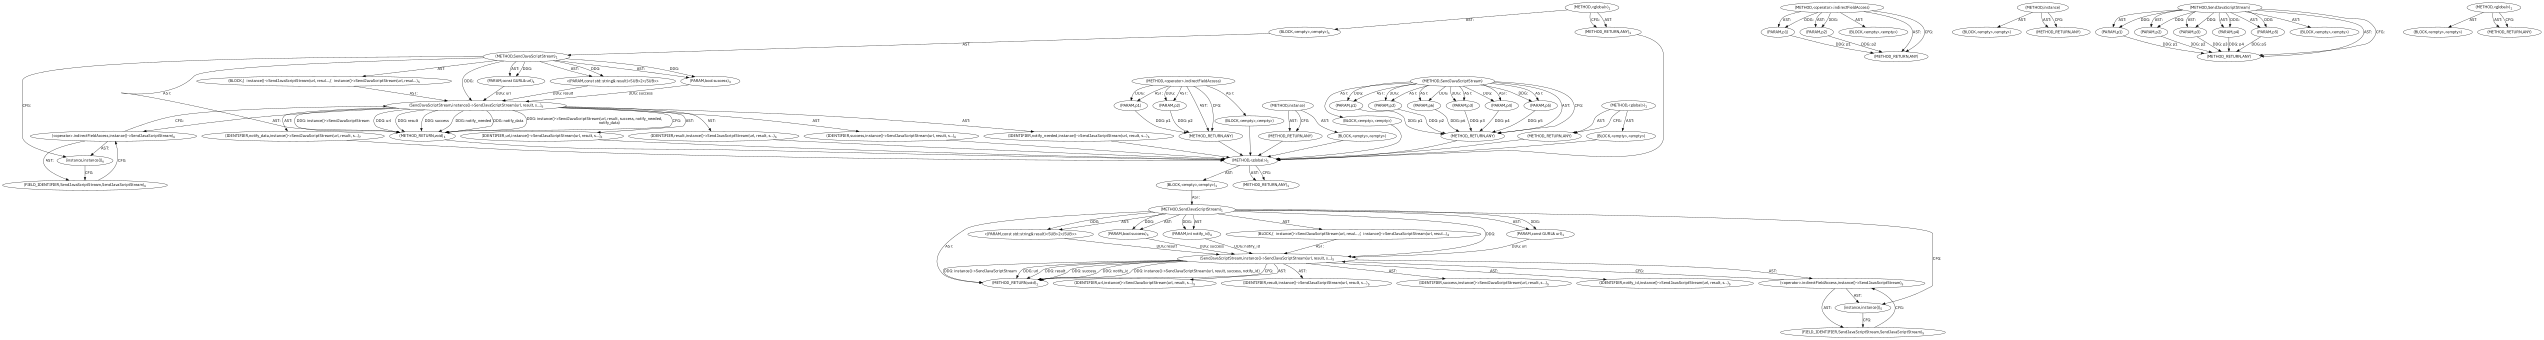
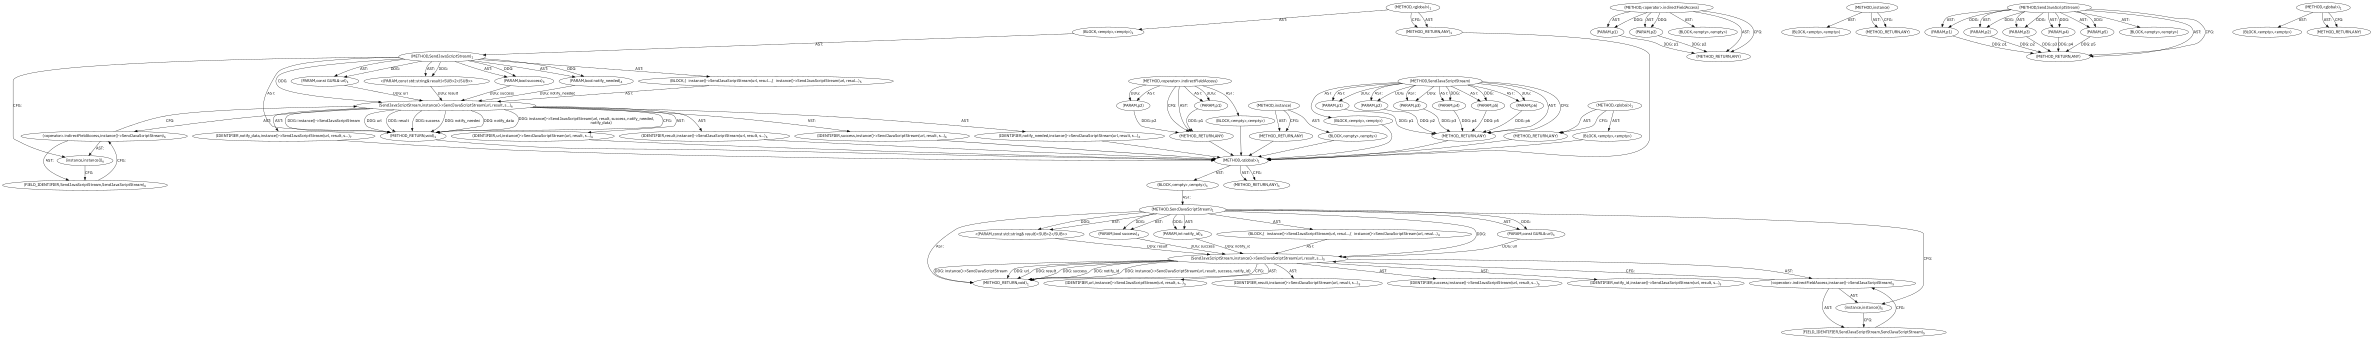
none -> (596, 81)
